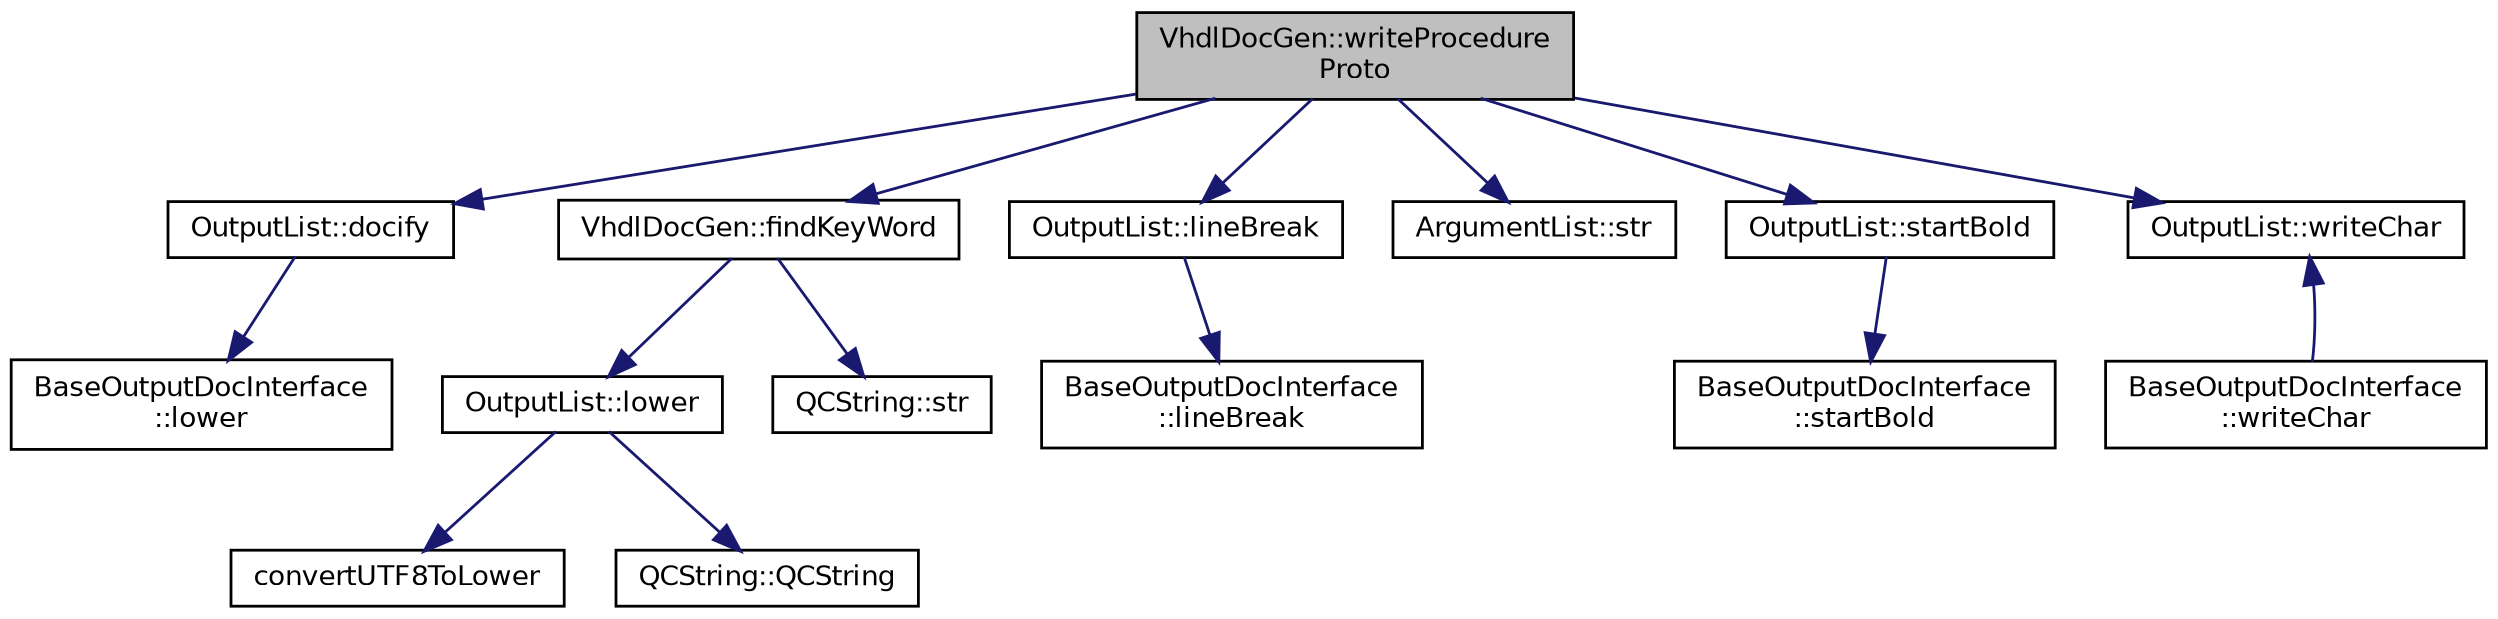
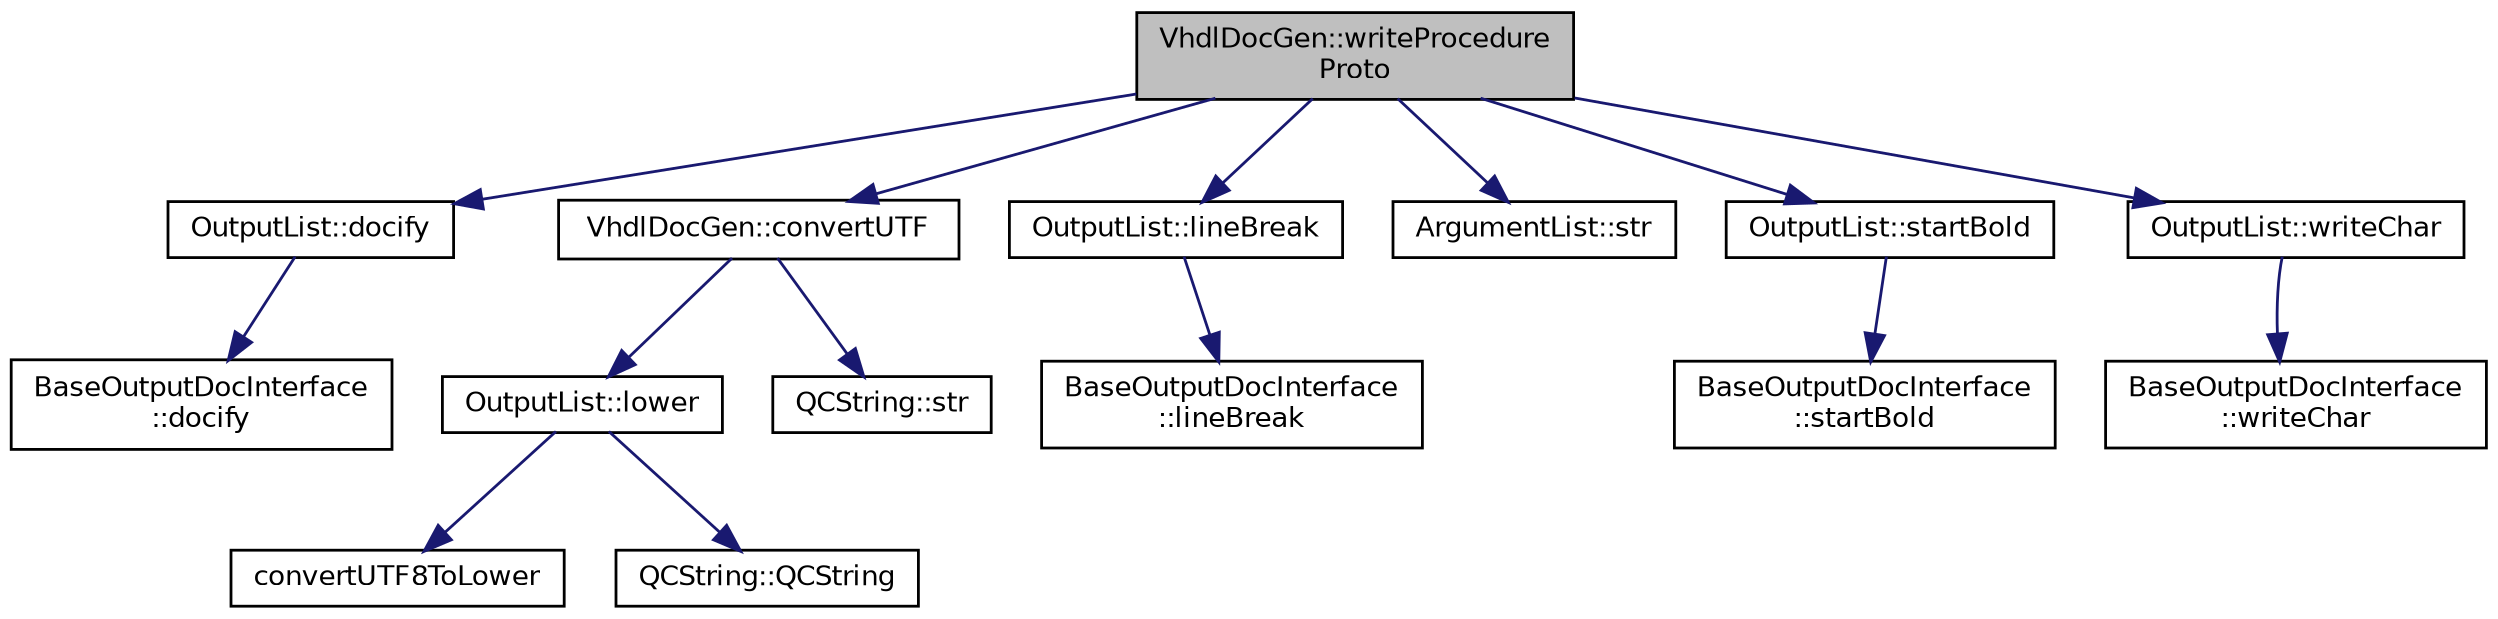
(759, 230) -> (759, 230)
(2315, 323) -> (2278, 295)
(202, 405) -> (202, 405)
